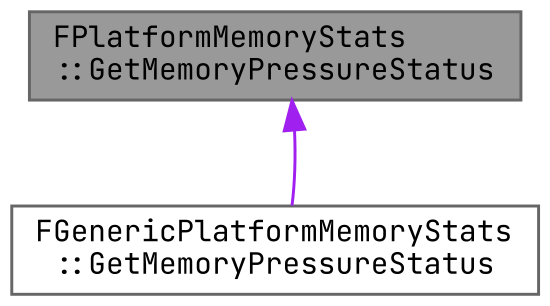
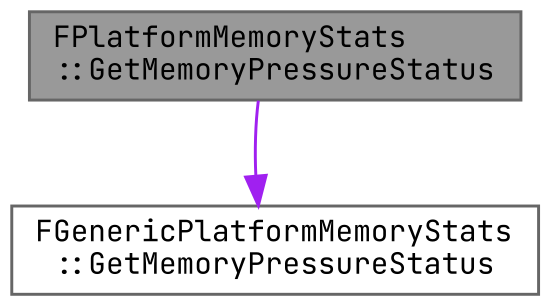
(295, 168) -> (256, 138)
